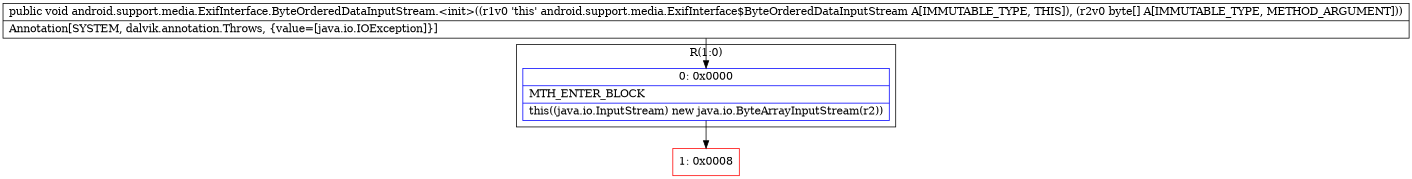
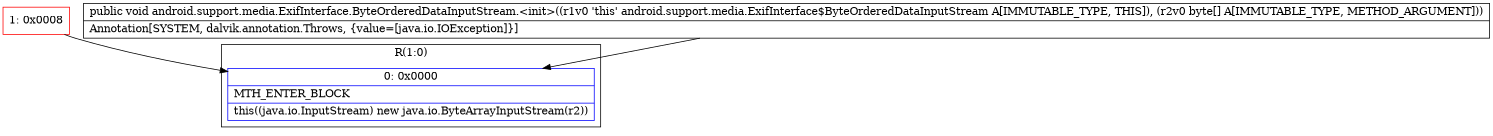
(706, 132) -> (142, 55)
